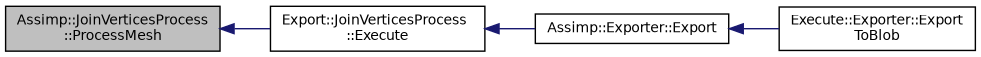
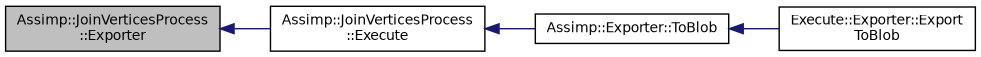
(113, 29) -> (113, 29)
(378, 29) -> (378, 29)
(632, 29) -> (632, 29)
